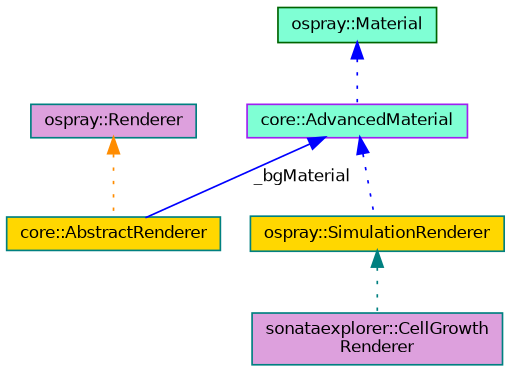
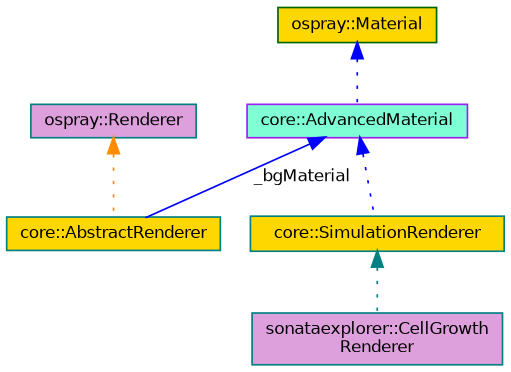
(357, 25) -> (357, 25)
(377, 234) -> (377, 234)
